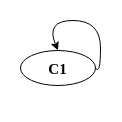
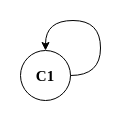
(58, 68) -> (46, 76)
